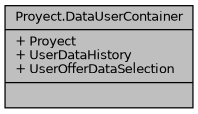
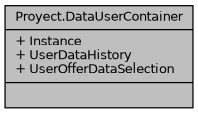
(46, 42) -> (49, 42)
